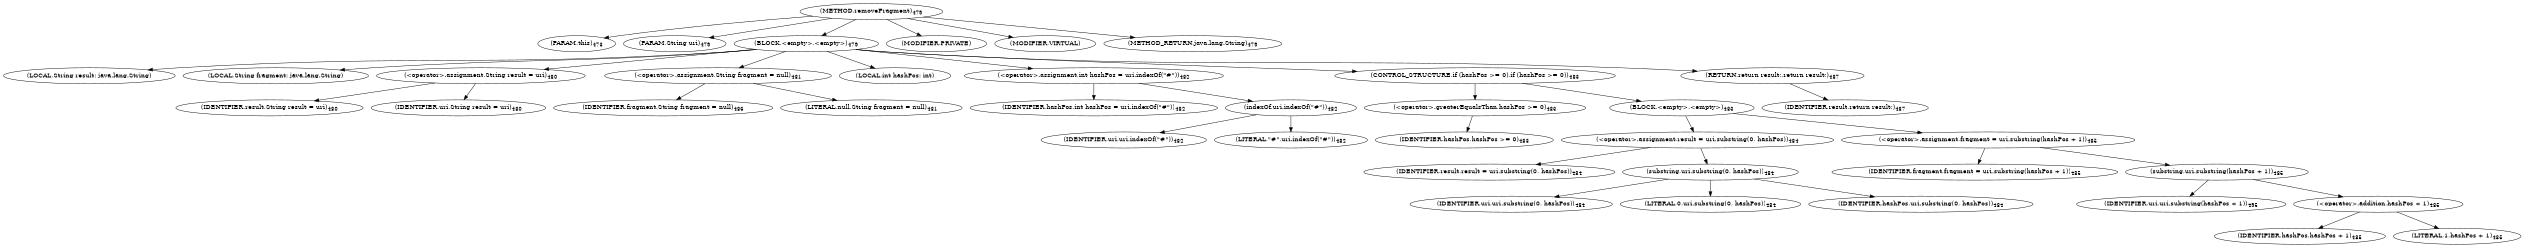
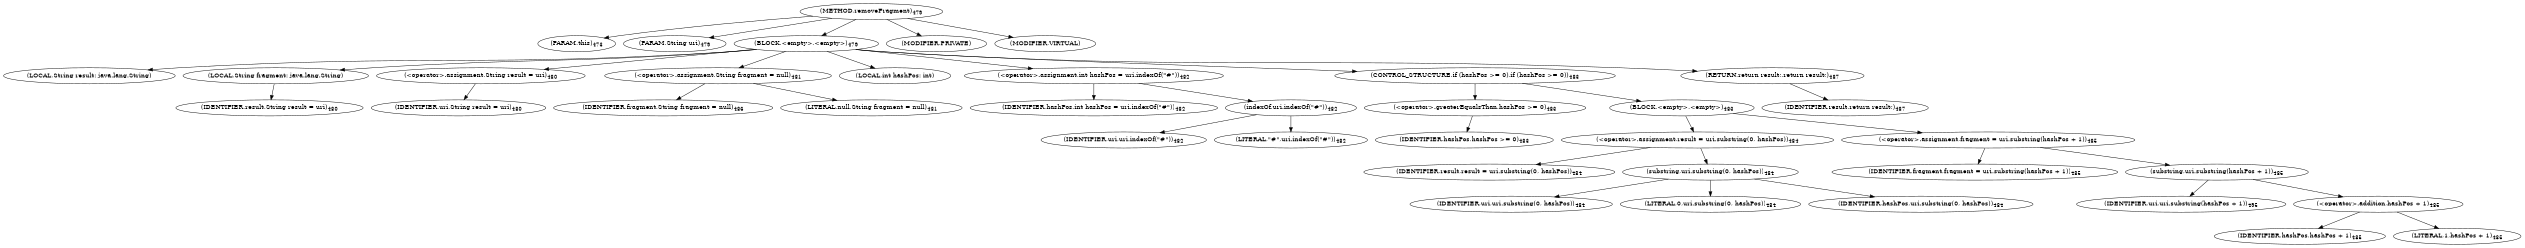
(1193, 44) -> none
(377, 92) -> (273, 90)
